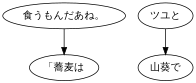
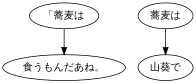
(166, 16) -> (166, 16)
(64, 38) -> (64, 38)
